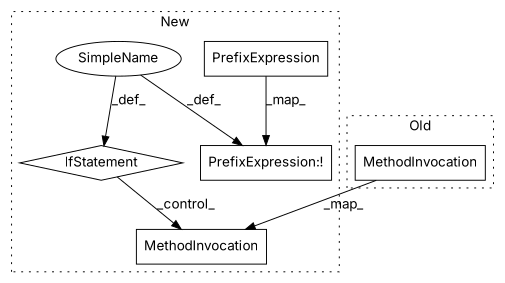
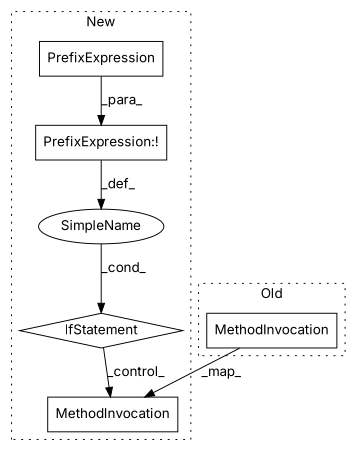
(129, 101) -> (124, 268)
(286, 101) -> (122, 101)
(188, 108) -> (101, 180)
